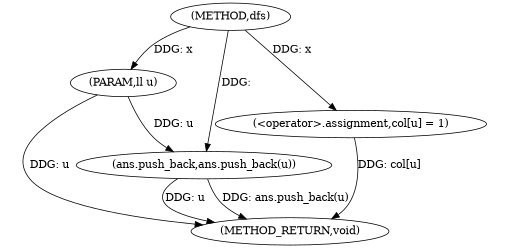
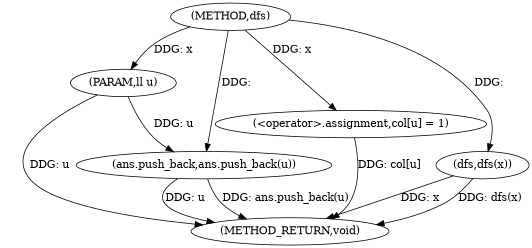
none -> (483, 165)
